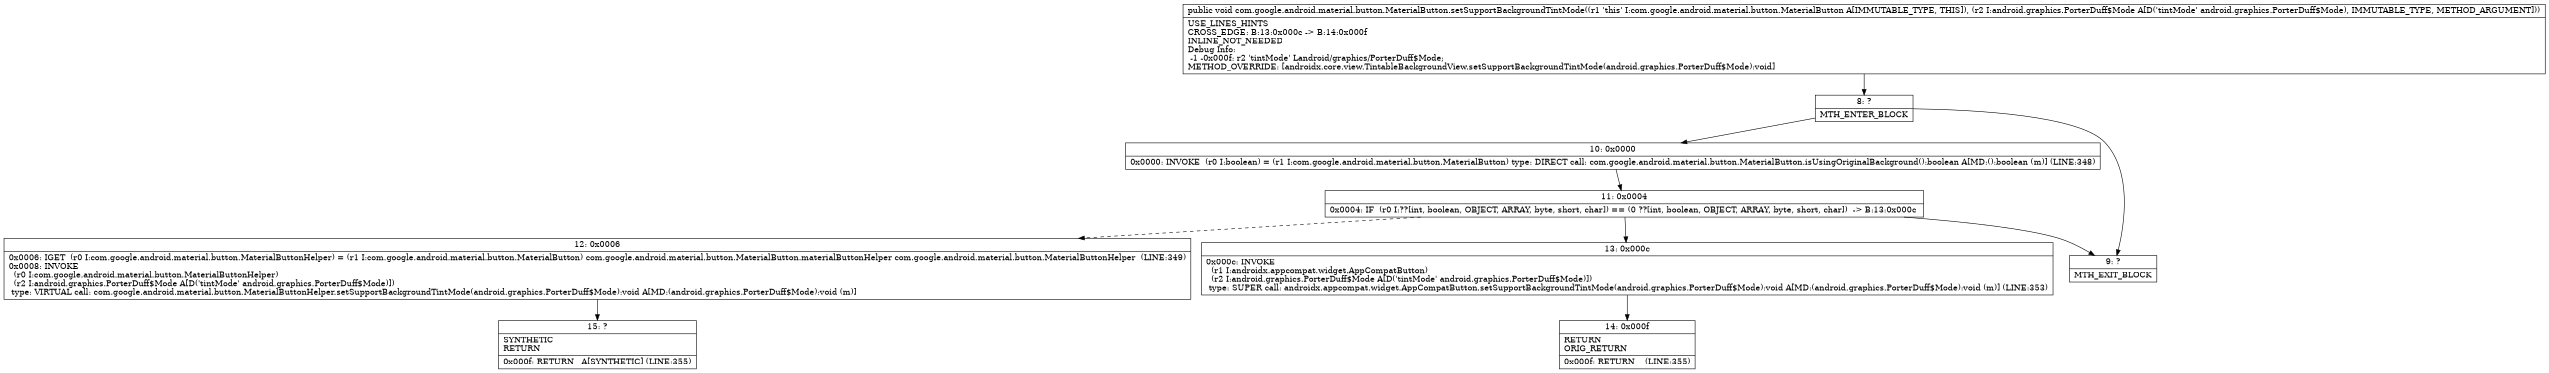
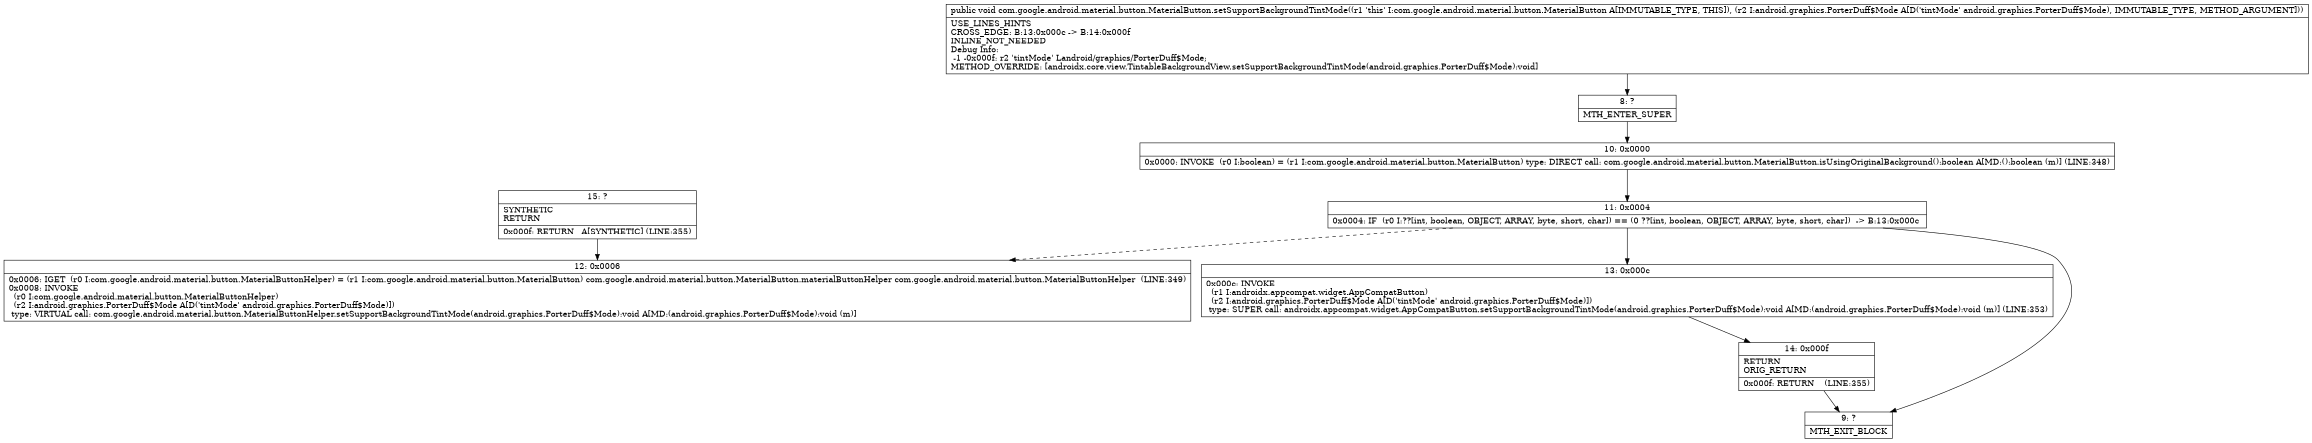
(1864, 115) -> (1627, 115)
(2067, 124) -> (1830, 399)
(597, 307) -> (597, 247)
